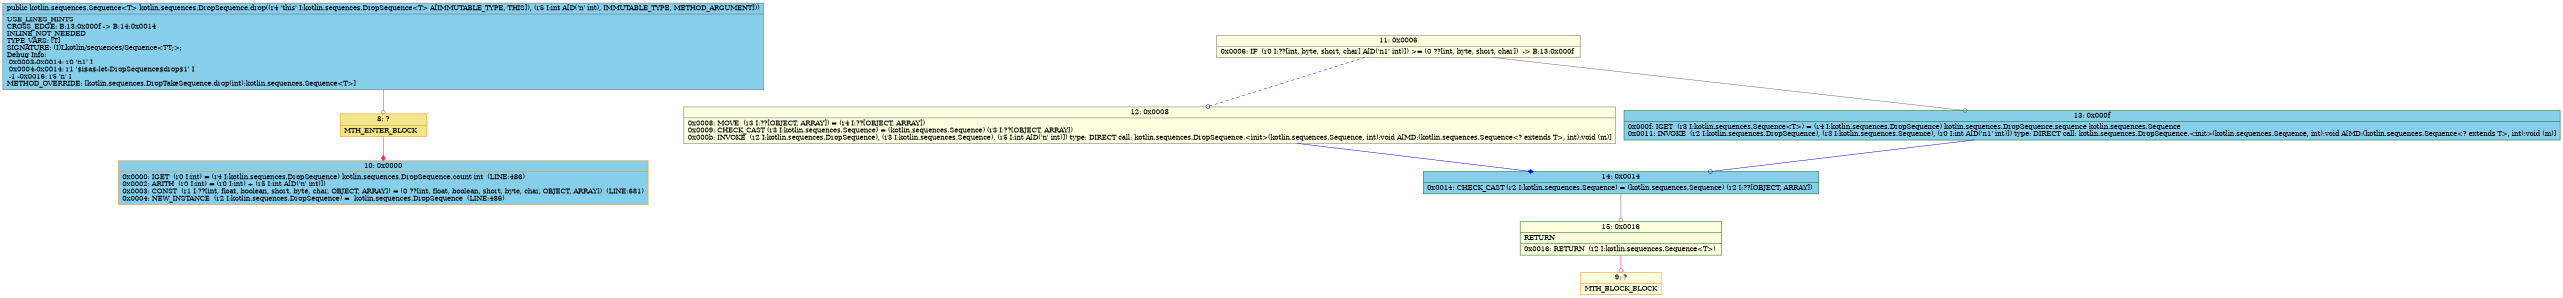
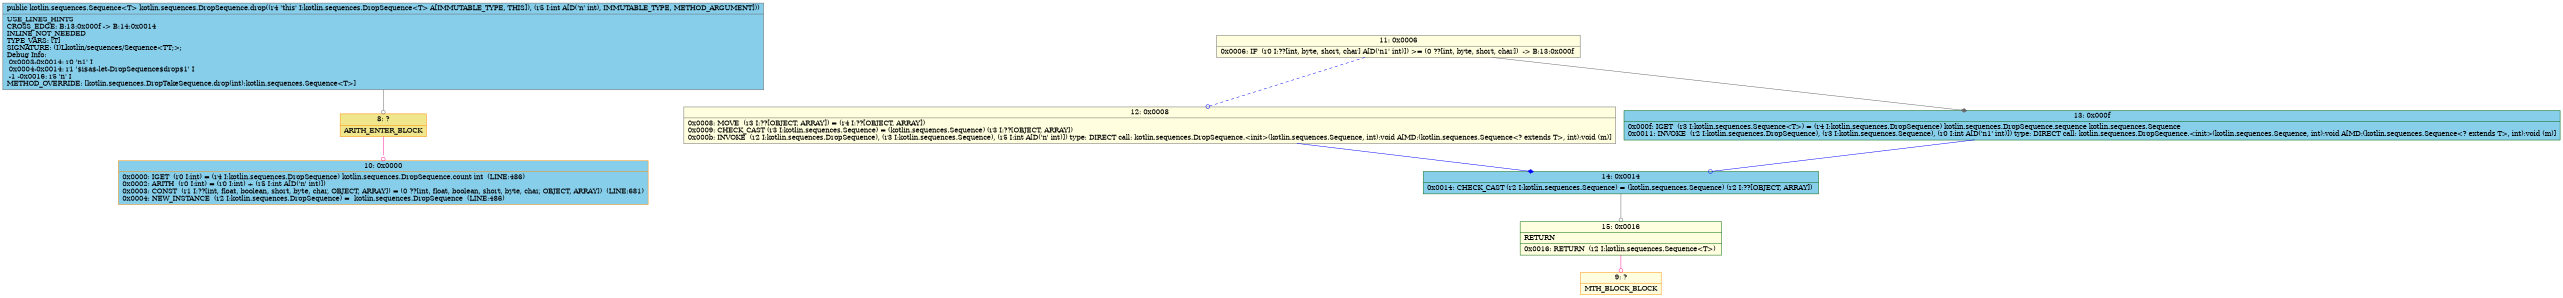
(1727, 84) -> (1727, 84)
(381, 131) -> (383, 131)
(383, 146) -> (383, 146)
